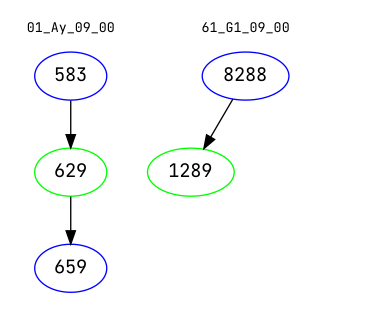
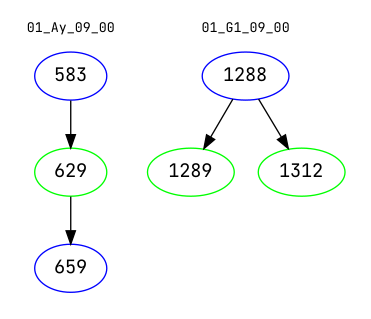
(246, 29) -> (246, 29)
(246, 76) -> (246, 76)
none -> (302, 172)
